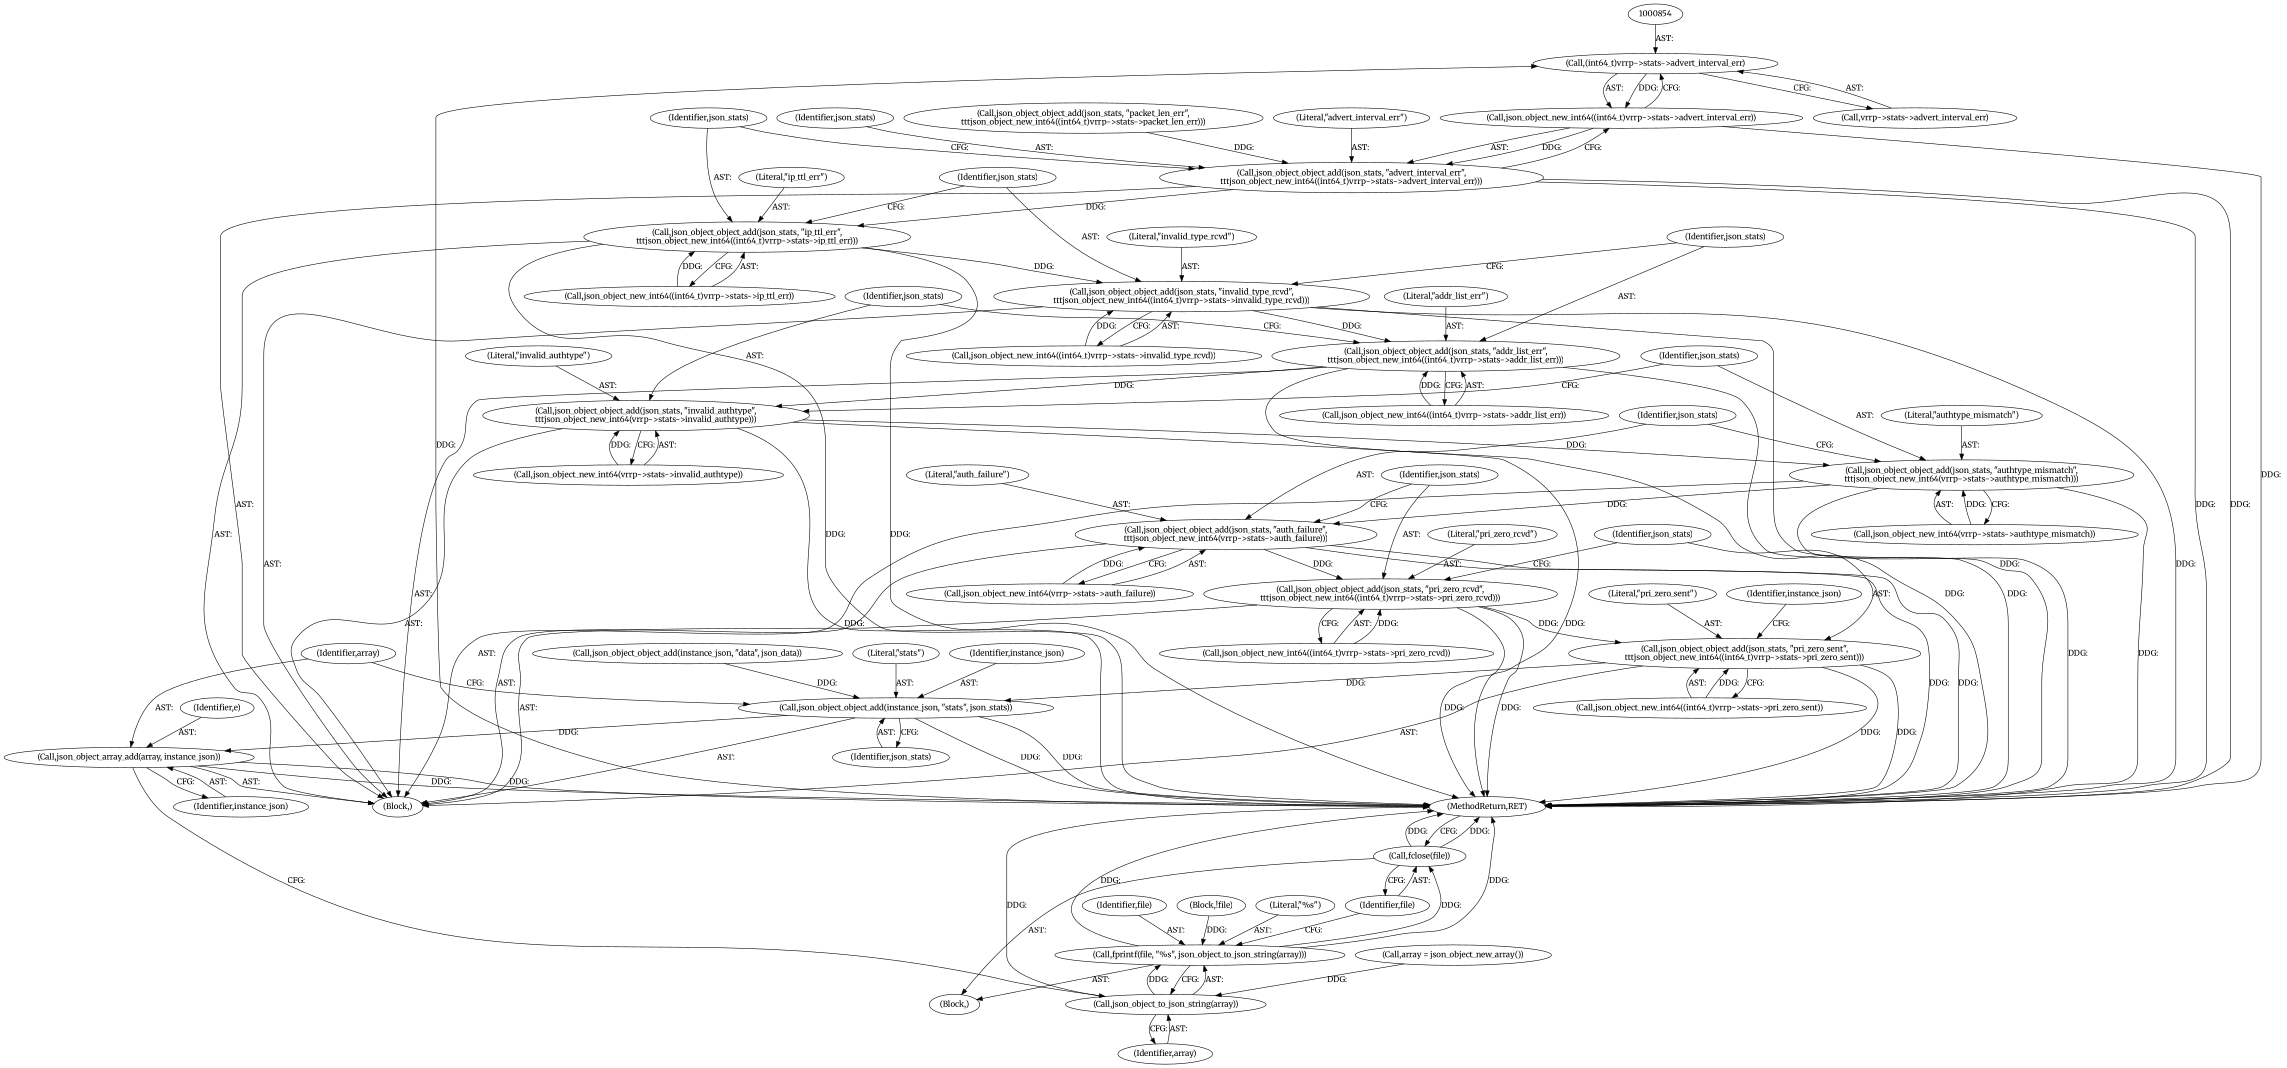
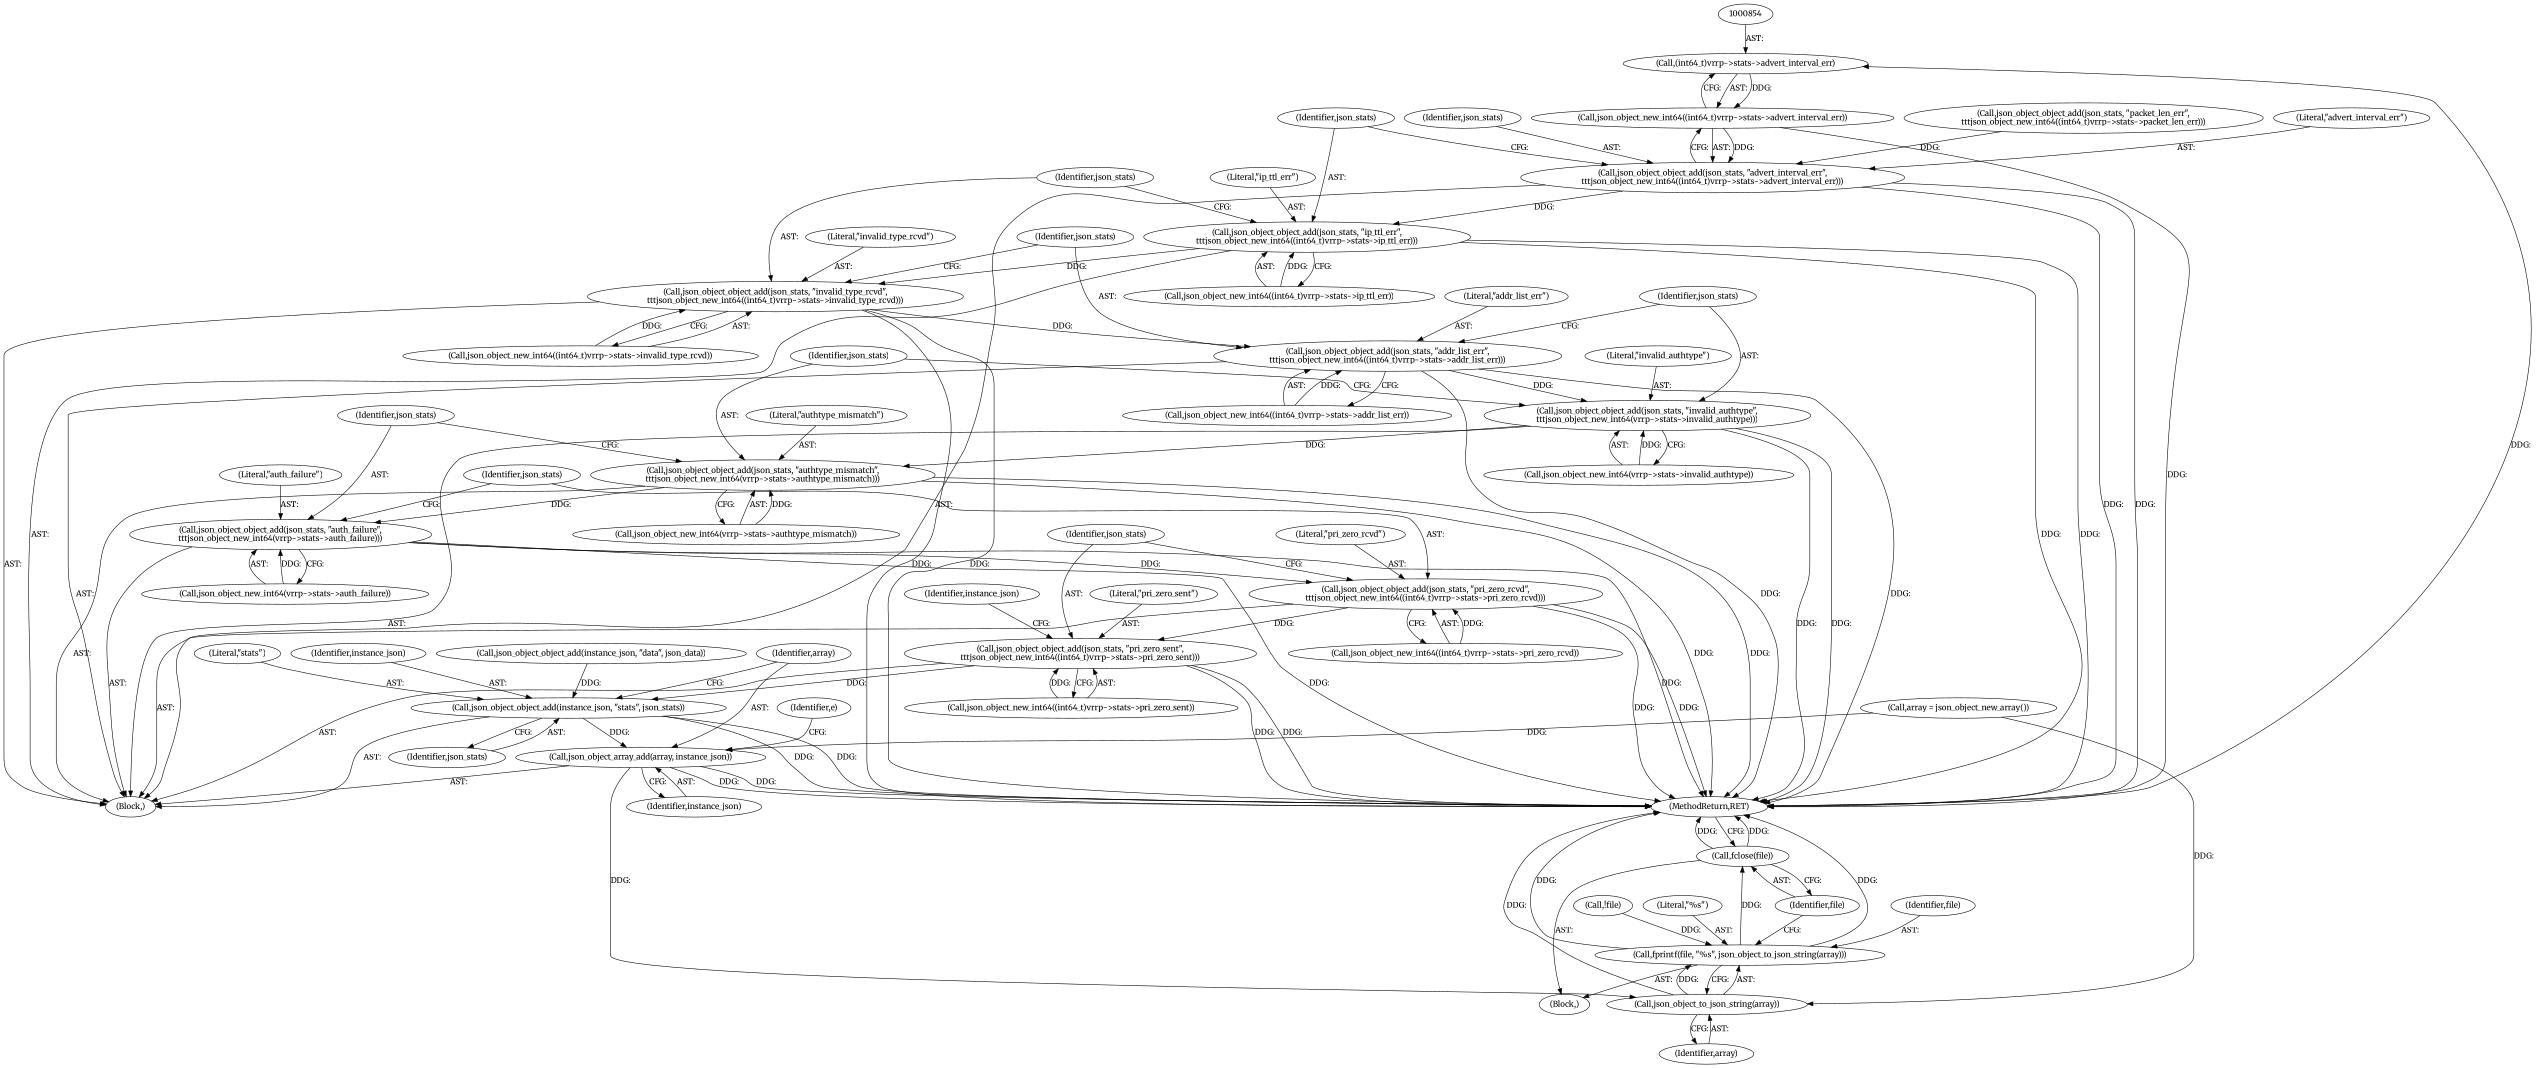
(1915, 118) -> none
(188, 733) -> (819, 733)
none -> (1303, 737)
(297, 881) -> (622, 881)
(1211, 906) -> (1603, 906)
